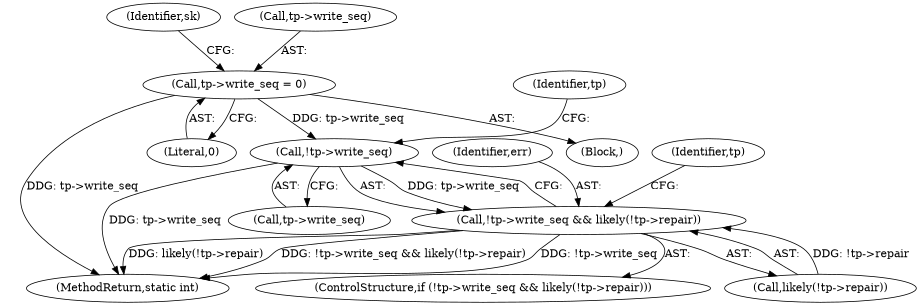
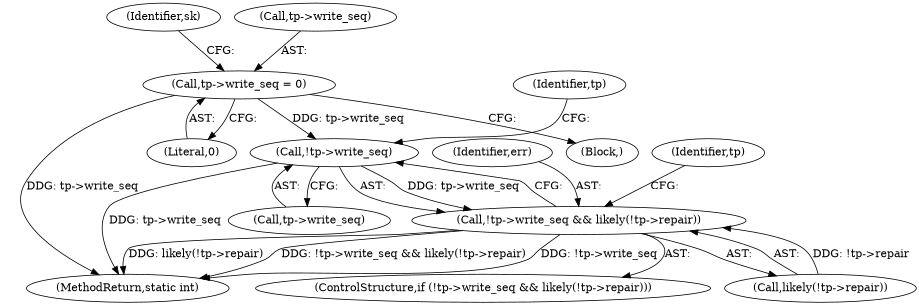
(504, 119) -> (504, 119)
